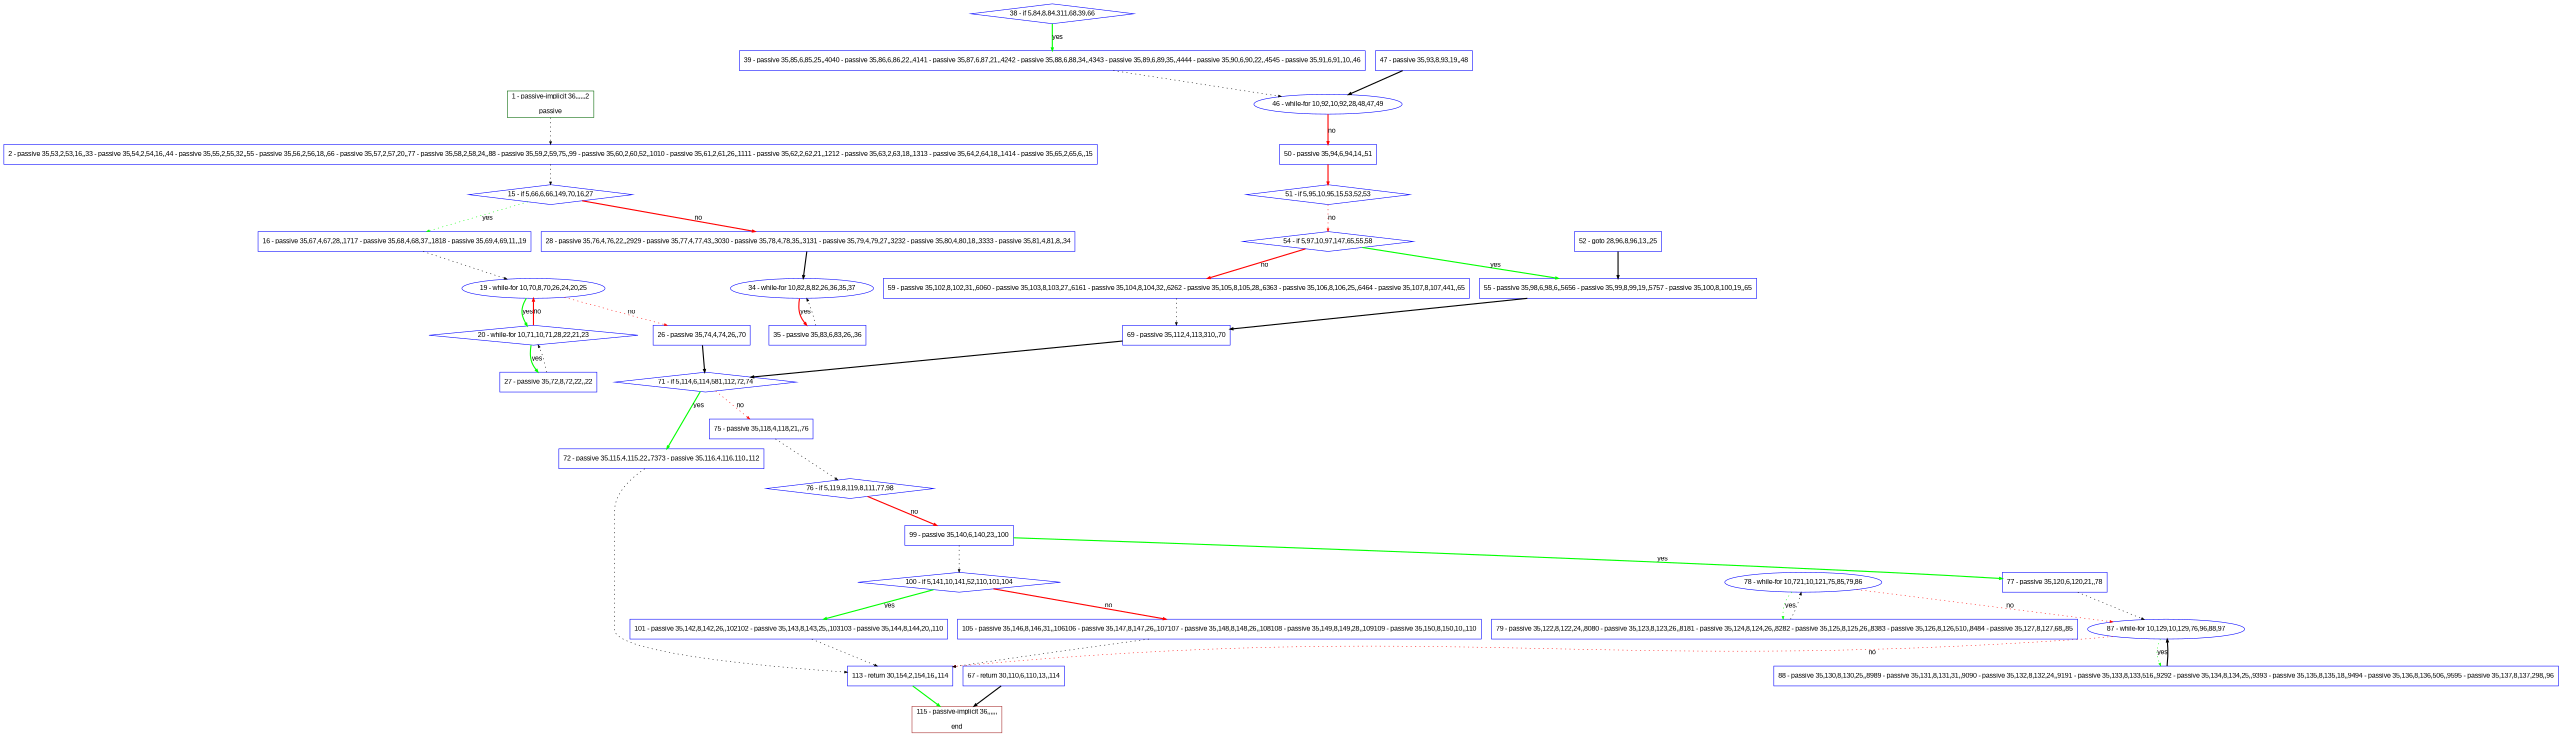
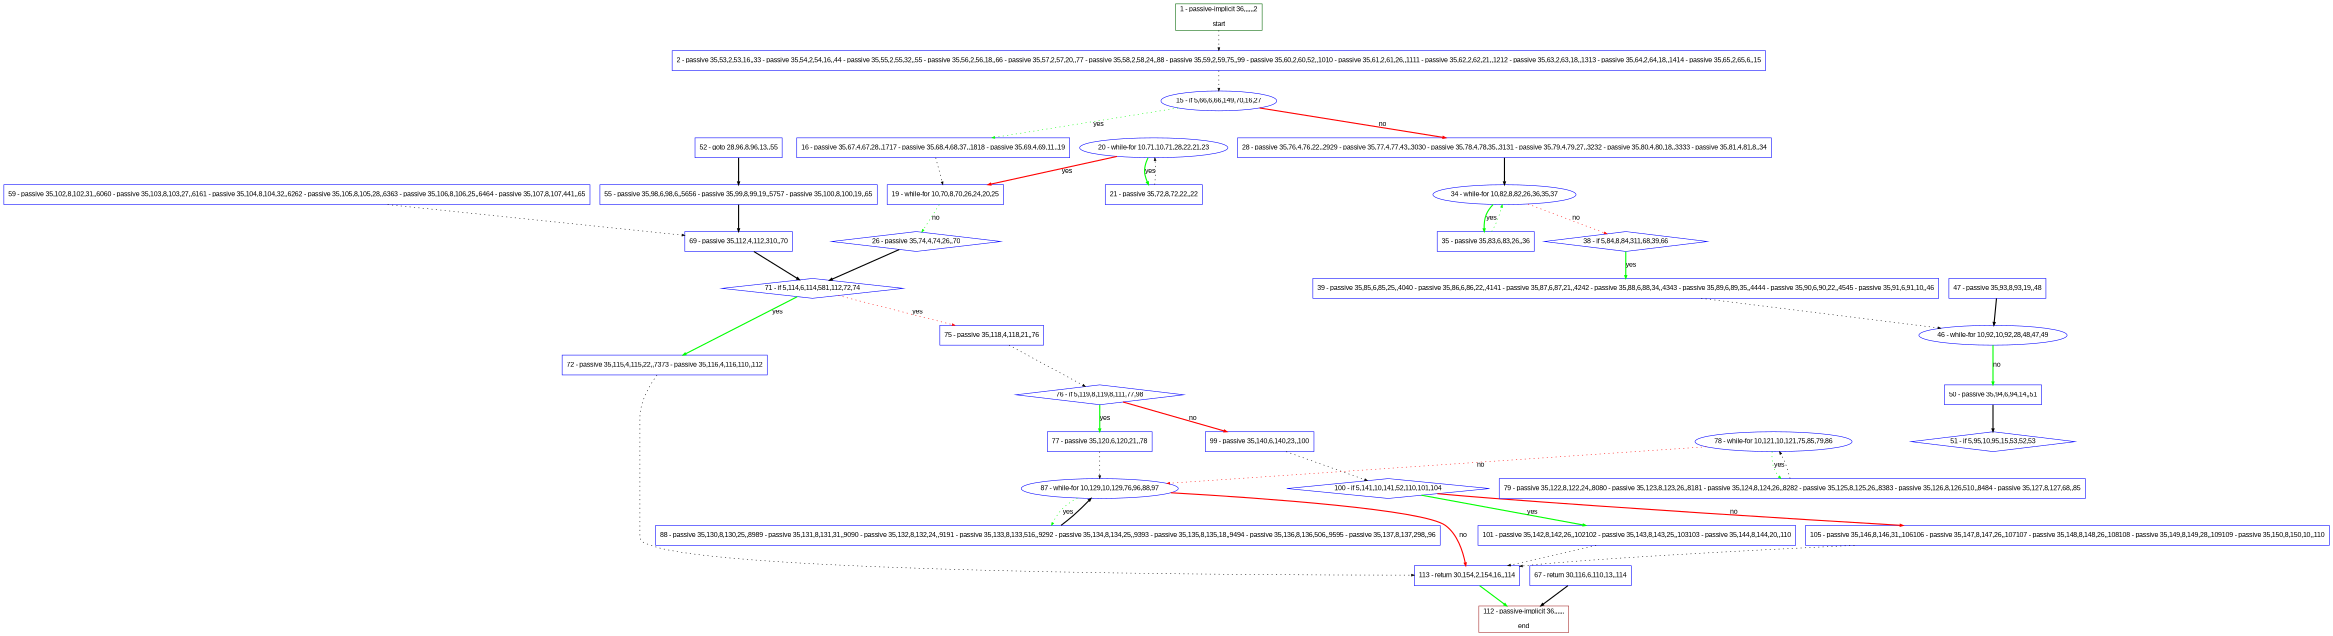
(551, 104) -> (1219, 17)
(1328, 128) -> (1993, 364)
(1328, 173) -> (1993, 417)
(551, 195) -> (1219, 101)
none -> (1566, 218)
(1328, 242) -> none
(1618, 242) -> (739, 148)
(533, 288) -> (945, 195)
(522, 311) -> none
(614, 311) -> (931, 217)
(799, 311) -> (1486, 216)
(537, 312) -> (1067, 171)
(812, 313) -> (1497, 220)
(533, 335) -> (1154, 148)
(702, 335) -> (916, 242)
(1176, 335) -> (739, 242)
(548, 382) -> (1154, 195)
(740, 406) -> (918, 312)
(1507, 556) -> (1100, 417)
(1803, 582) -> (1774, 442)
(1534, 648) -> (1331, 505)
(1014, 676) -> (1581, 576)
(957, 720) -> (1524, 619)
